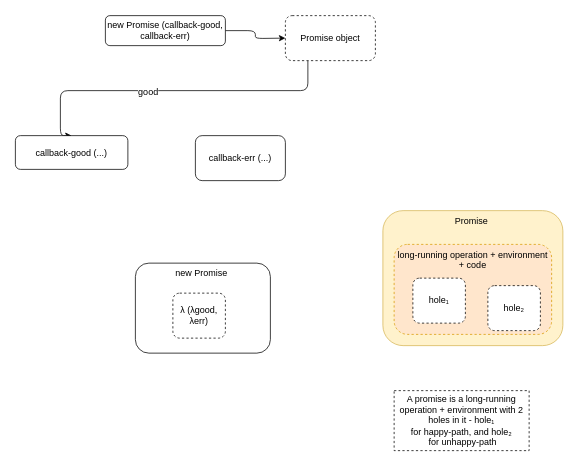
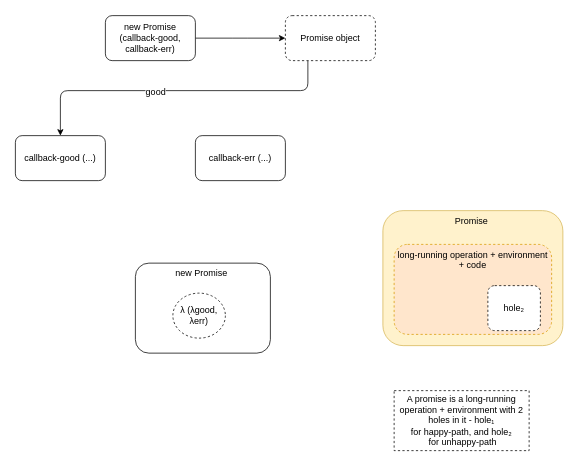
(165, 30) -> (150, 38)
(72, 152) -> (60, 158)
(439, 300) -> none
(199, 315) -> (199, 315)
